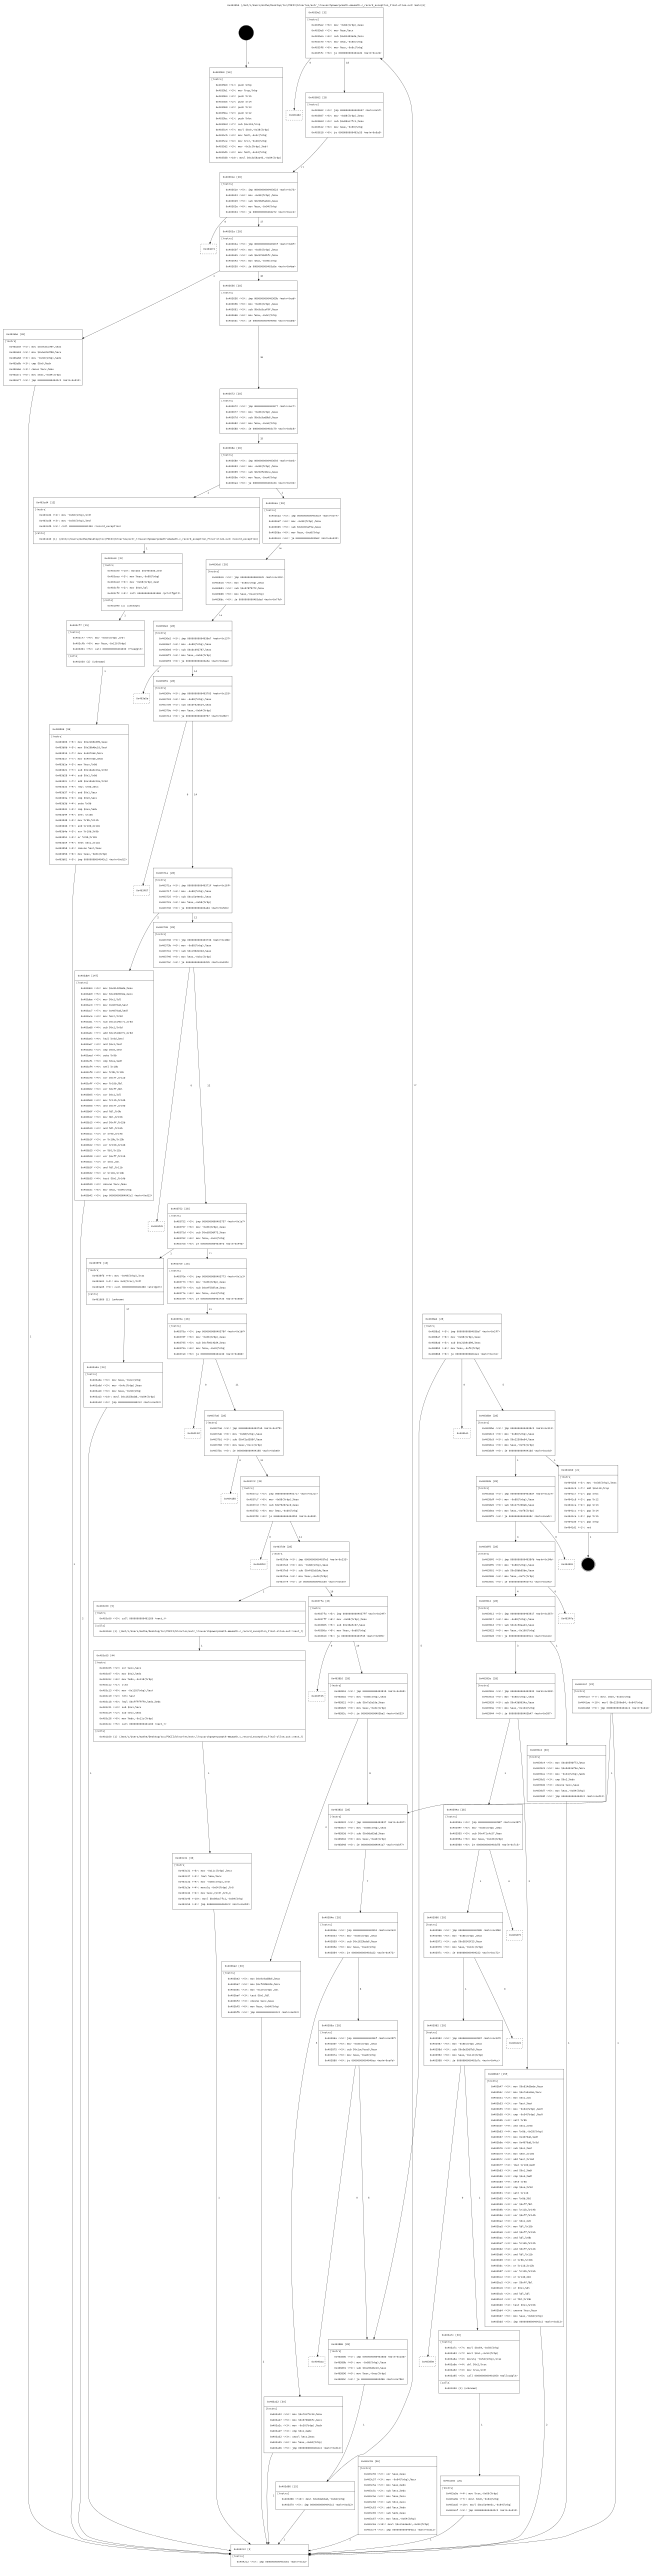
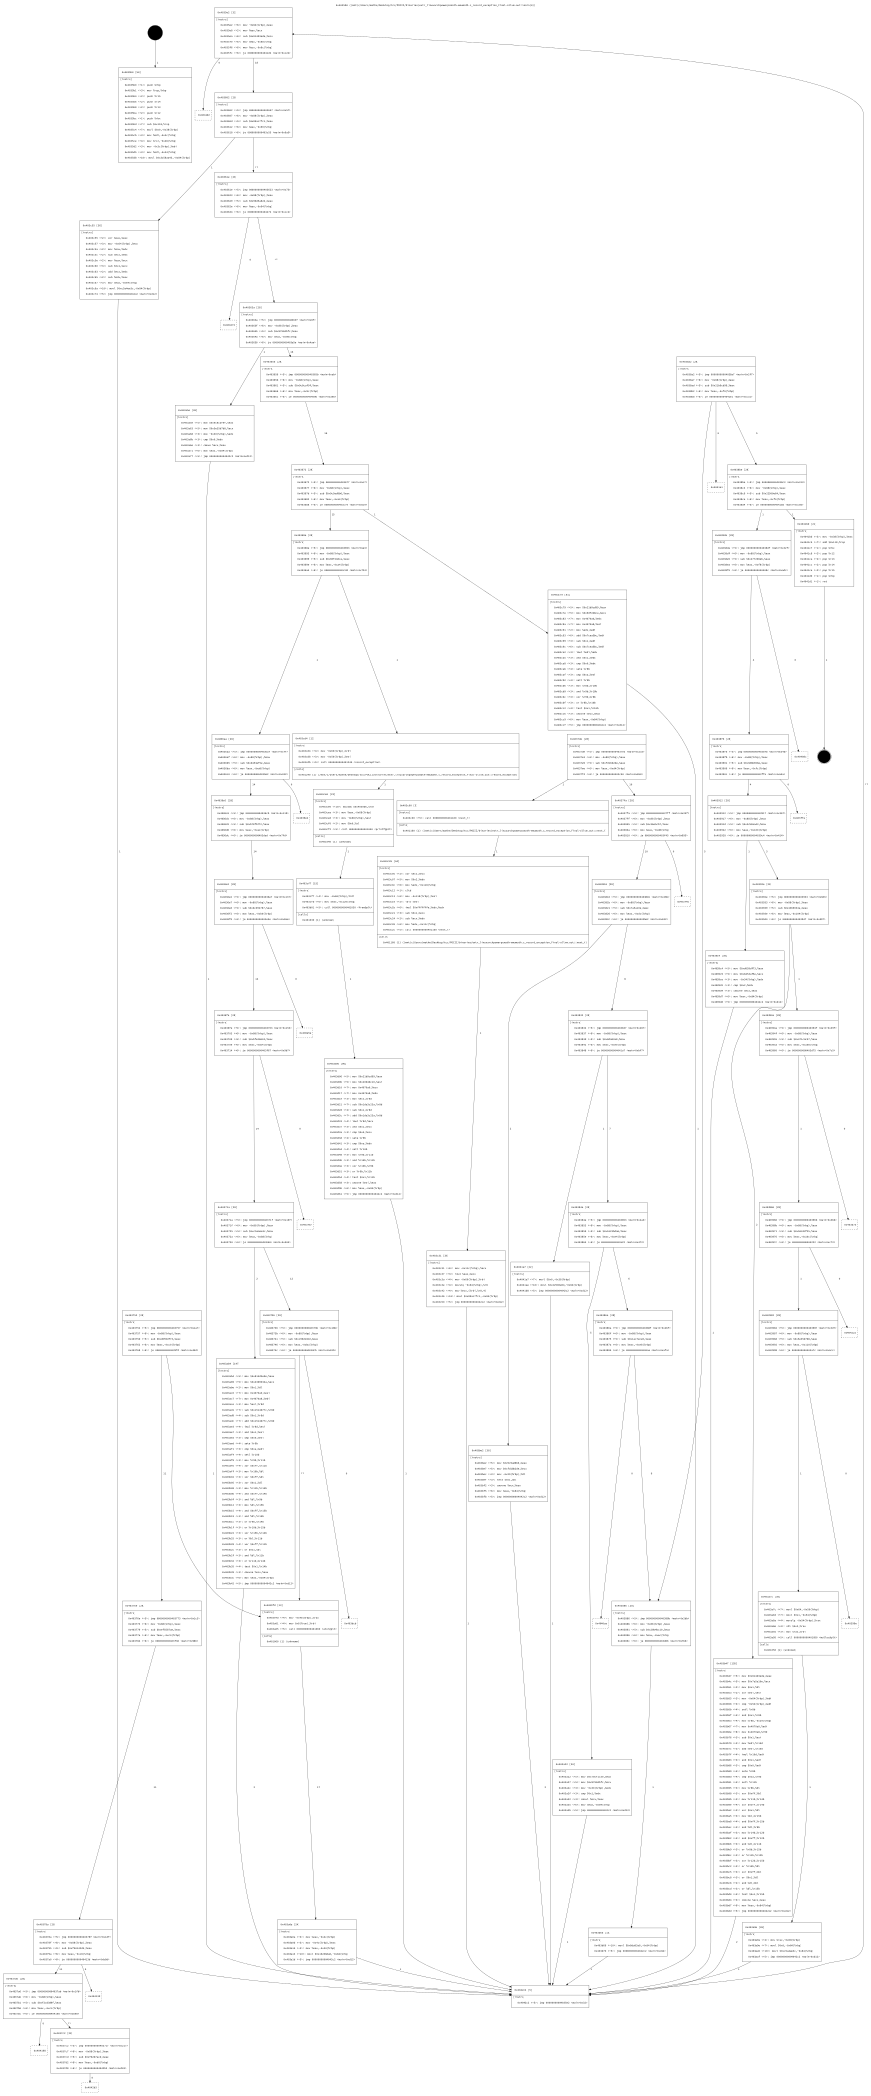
none -> (198, 179)
none -> (587, 660)
none -> (302, 818)
(200, 1085) -> (299, 1477)
(412, 1284) -> (864, 881)
(295, 1531) -> none
(551, 1804) -> (577, 1158)
